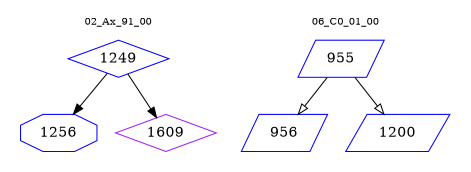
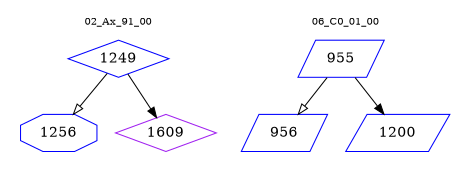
(94, 90) -> (94, 90)
(366, 92) -> (366, 92)
